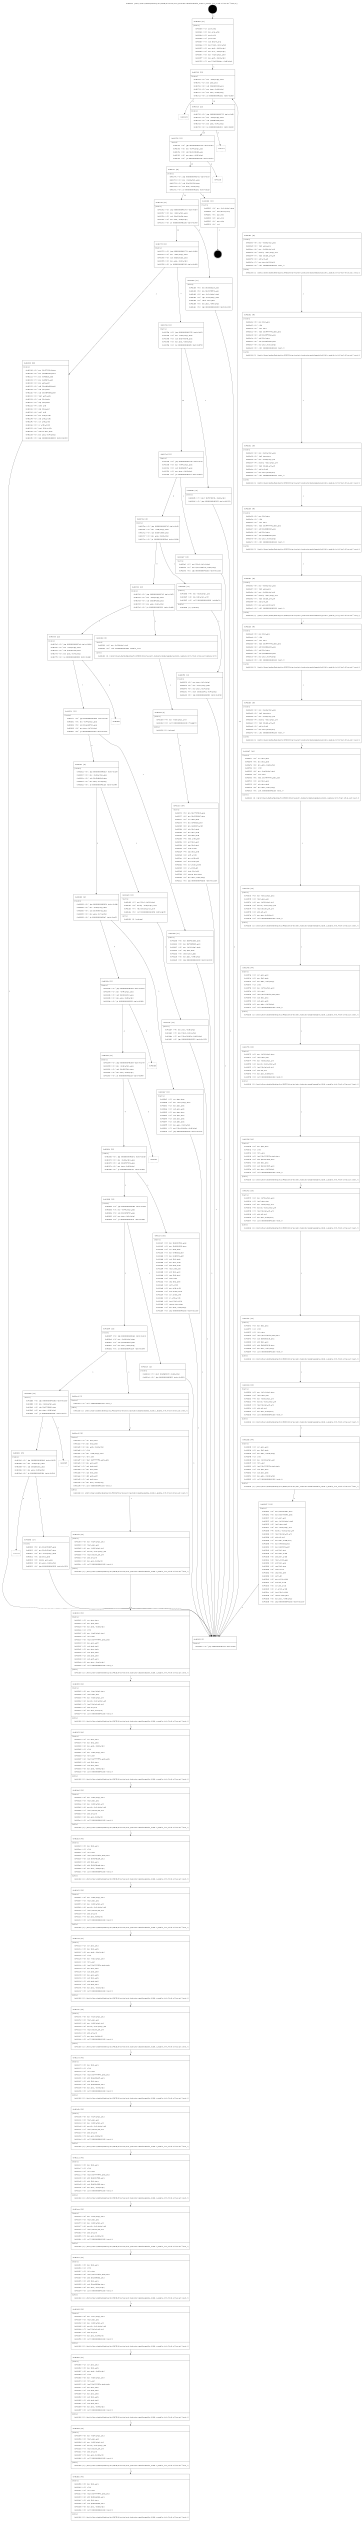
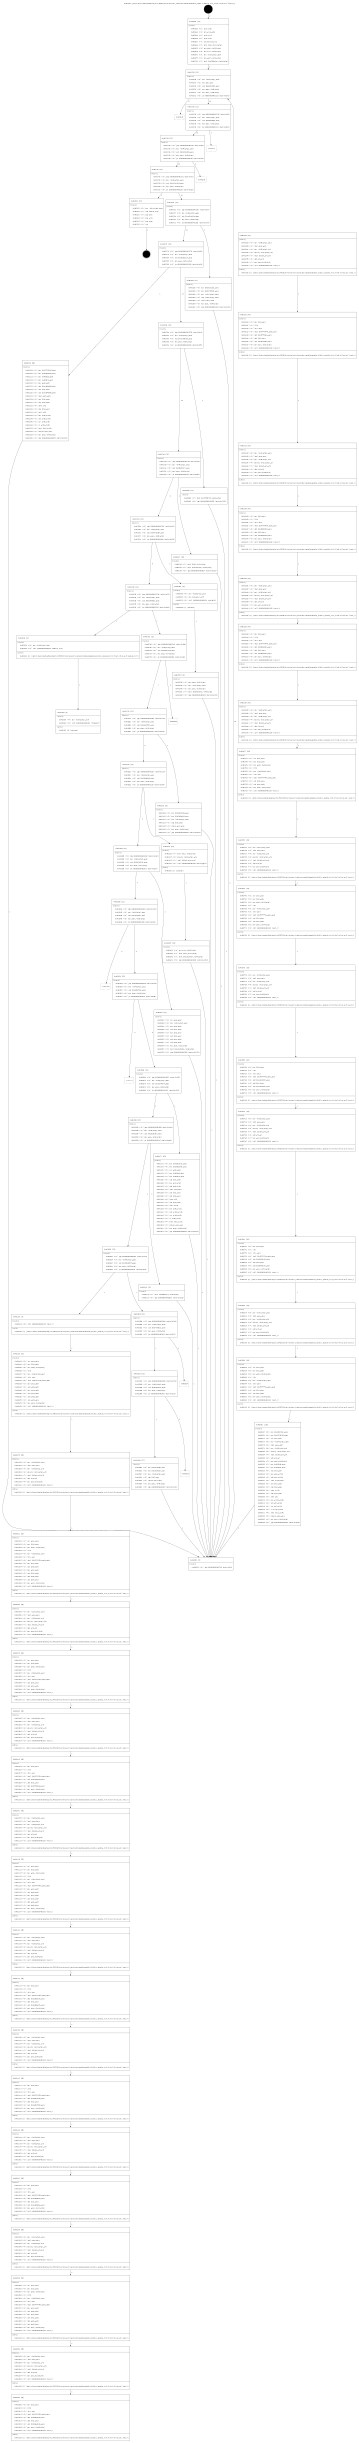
(195, 843) -> none
